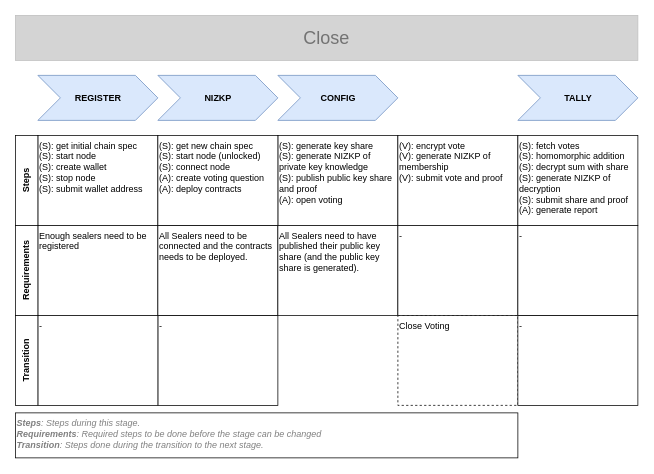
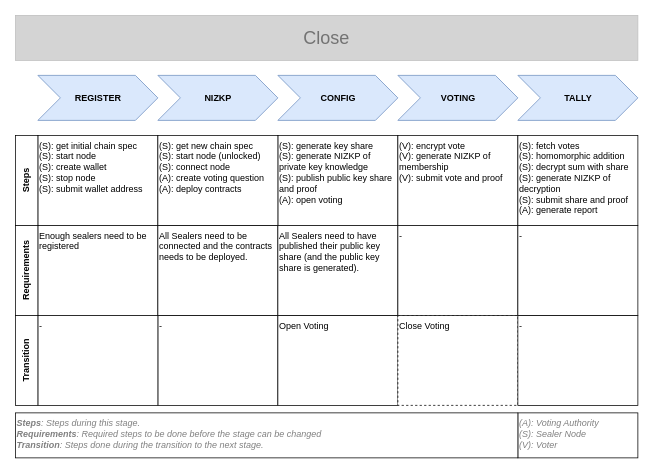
none -> (458, 98)
none -> (338, 360)
none -> (578, 435)
